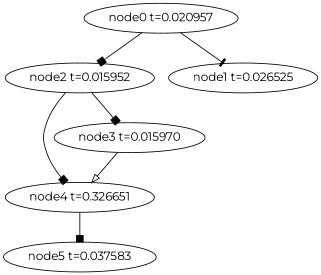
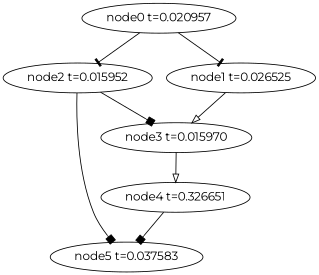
(124, 46) -> (120, 47)
none -> (212, 105)
(44, 133) -> (81, 167)
